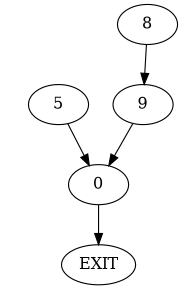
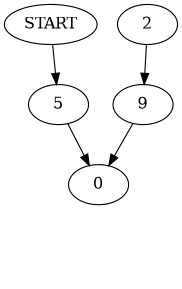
none -> (51, 24)
(148, 24) -> (148, 24)
(99, 265) -> none
